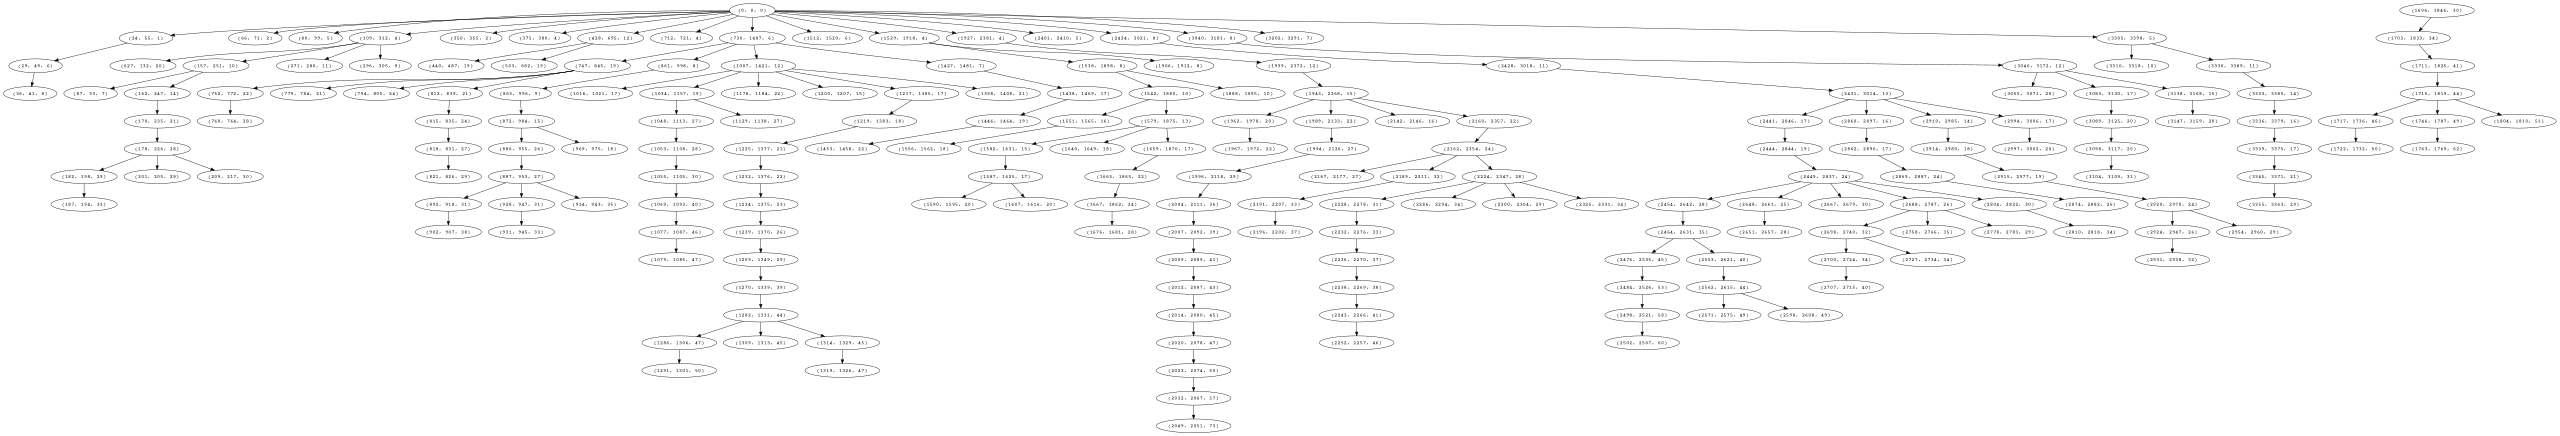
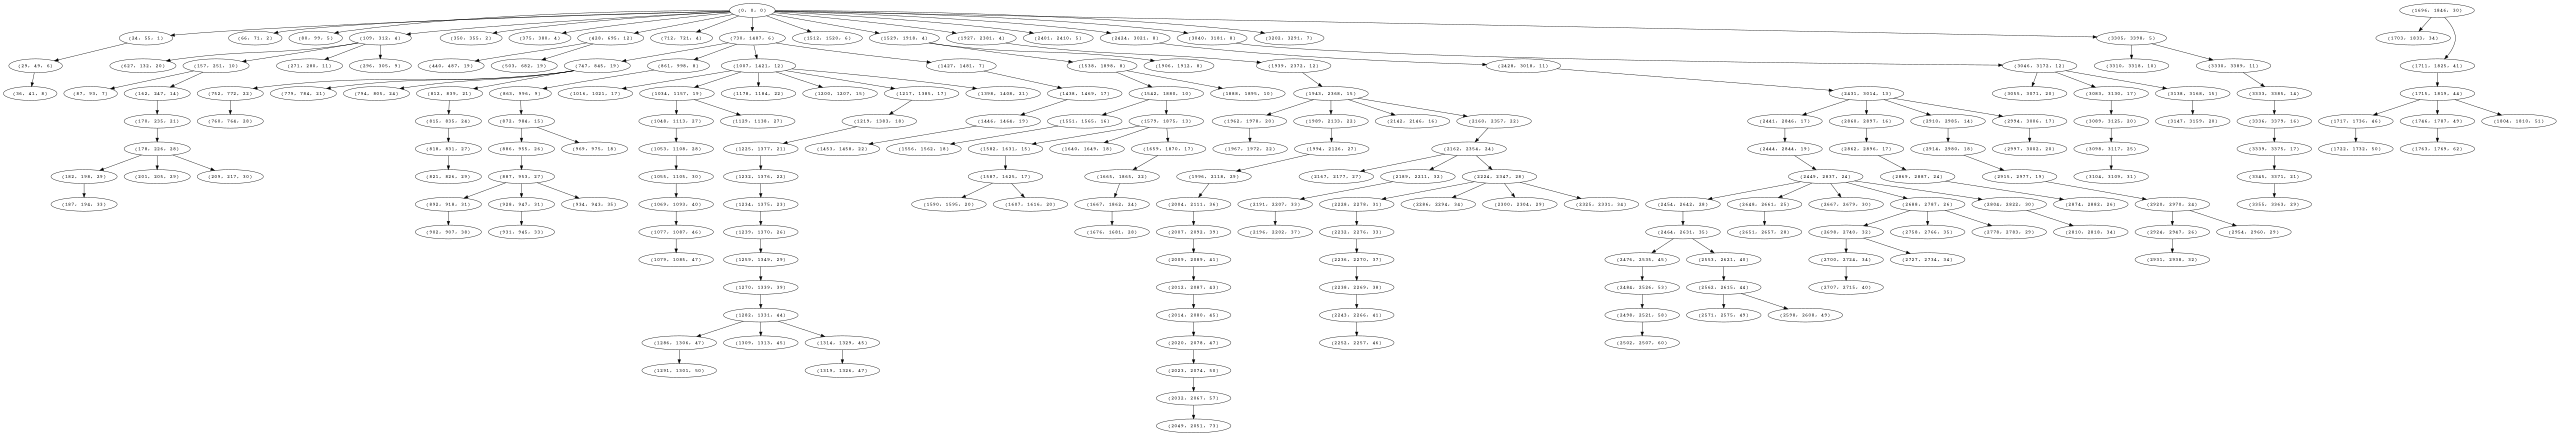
(2424, 50) -> (2455, 36)
